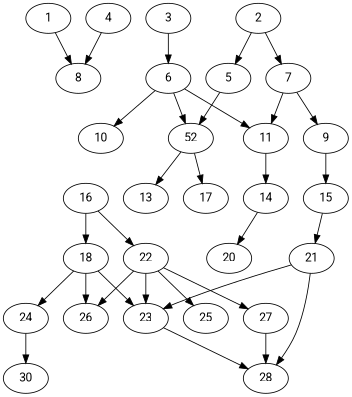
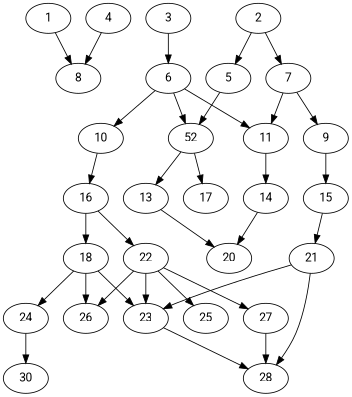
none -> (94, 164)
none -> (184, 226)
